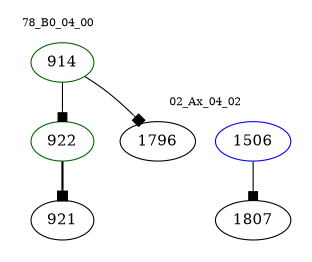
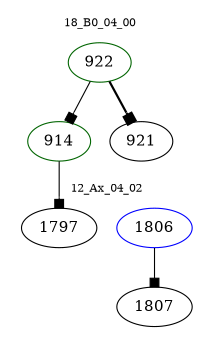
(58, 24) -> (100, 24)
(62, 97) -> (82, 97)
(205, 102) -> (107, 189)
(158, 141) -> (59, 228)
(253, 141) -> (155, 228)
